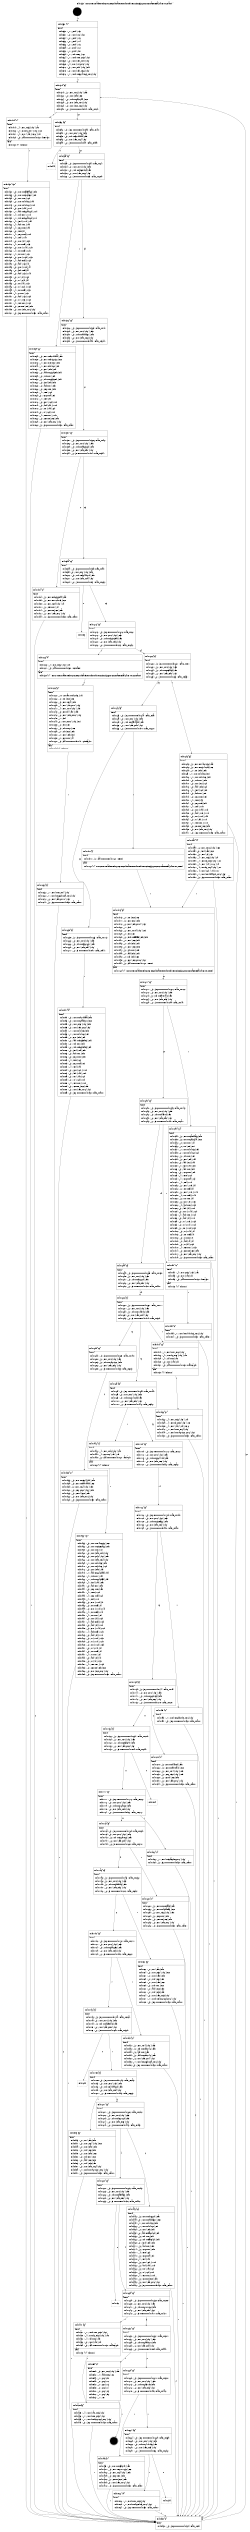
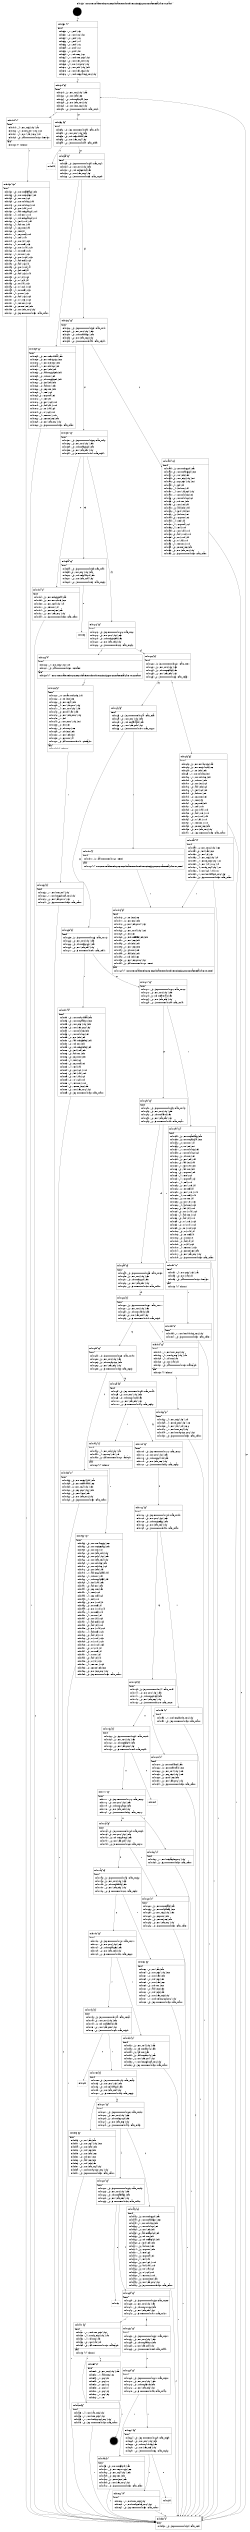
none -> (185, 508)
(98, 603) -> (105, 538)
(163, 976) -> (112, 975)
(139, 1351) -> (122, 1376)
(160, 1487) -> (160, 1487)
(126, 2357) -> (100, 2358)
